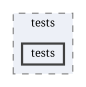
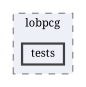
(43, 24) -> (43, 24)
